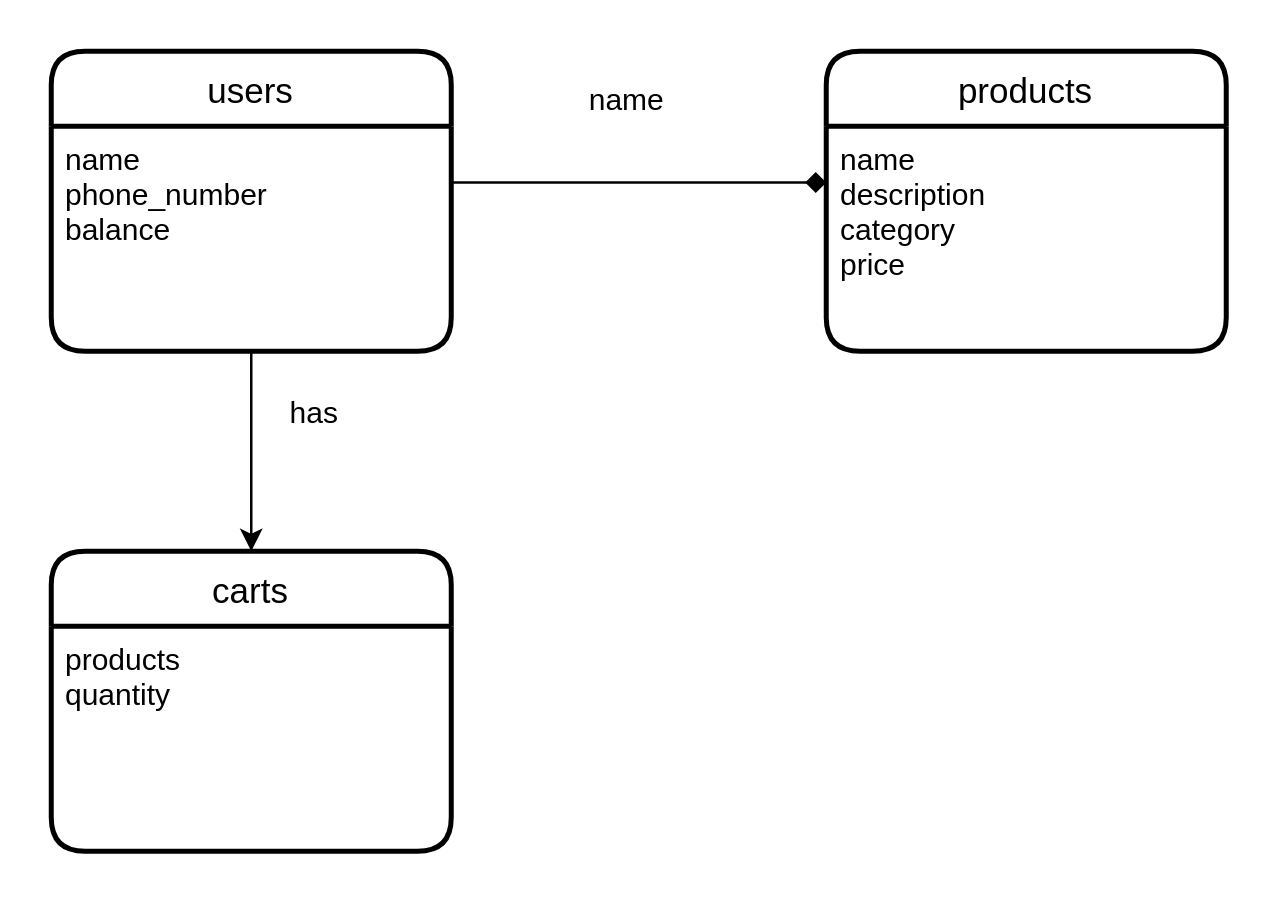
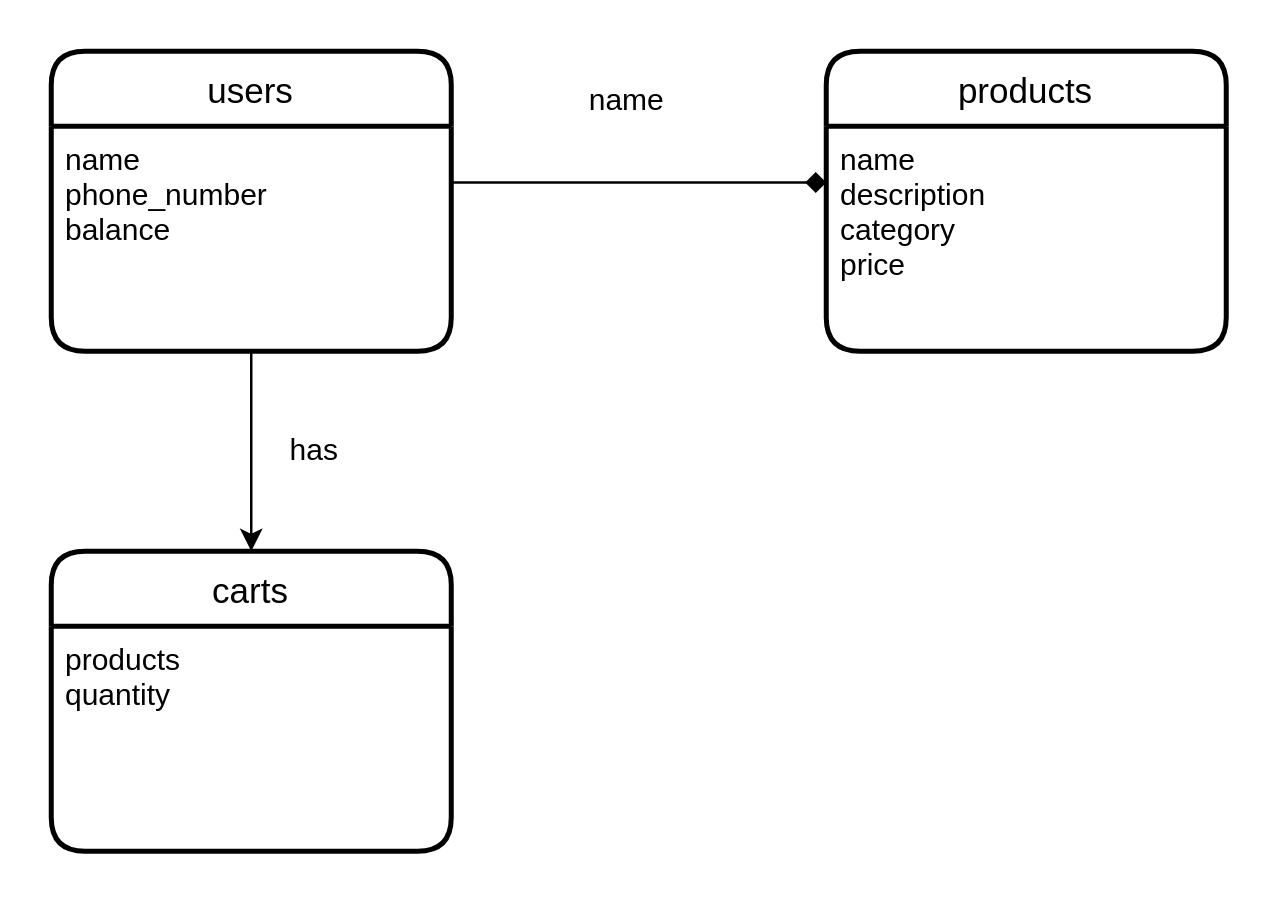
(314, 414) -> (314, 451)
